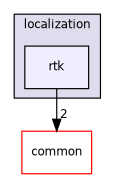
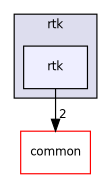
(57, 25) -> (56, 25)
